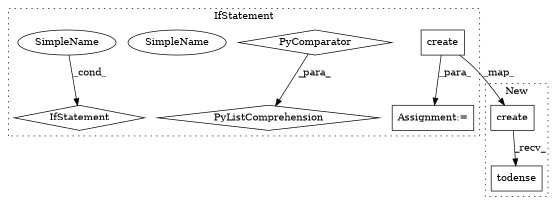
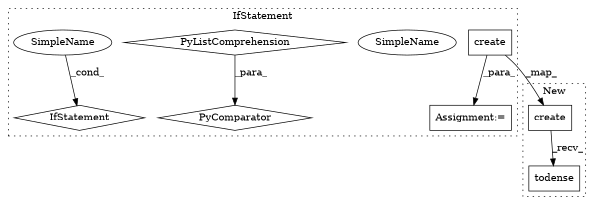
(294, 77) -> (235, 77)
